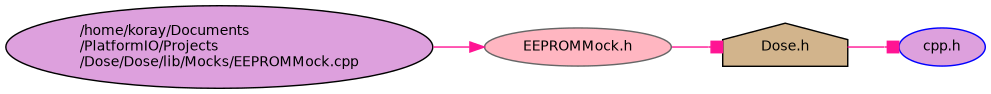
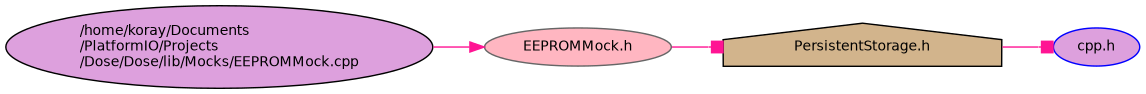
(785, 47) -> (862, 47)
